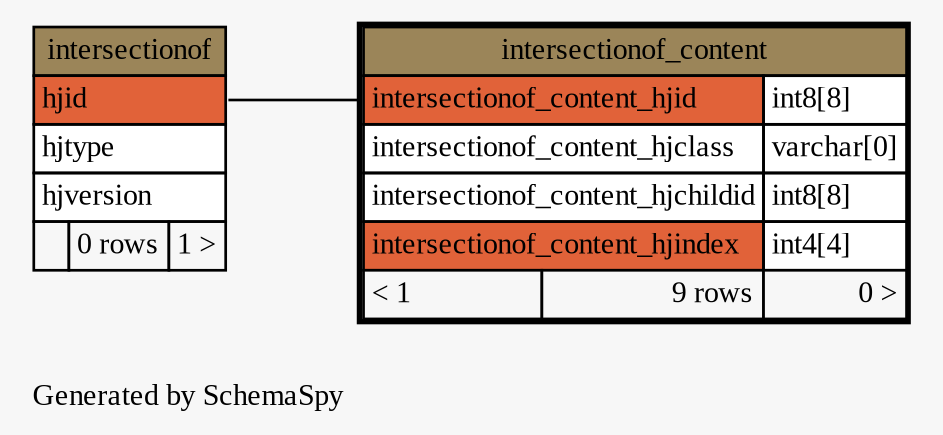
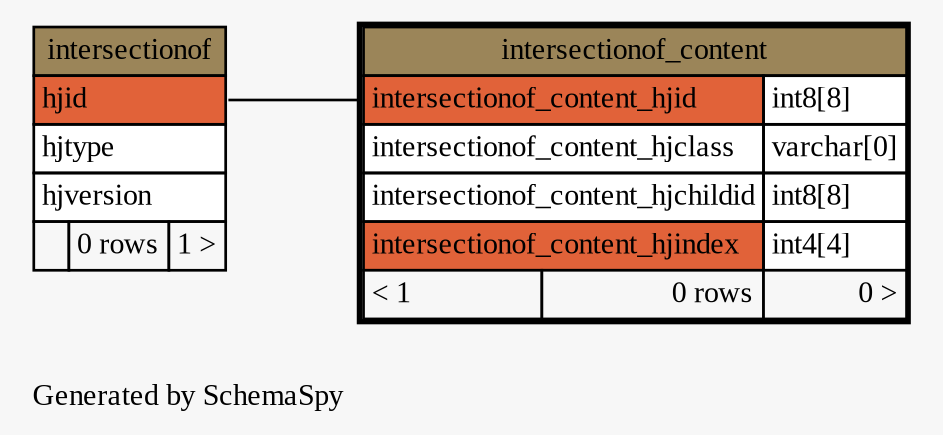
(714, 293) -> (714, 293)
